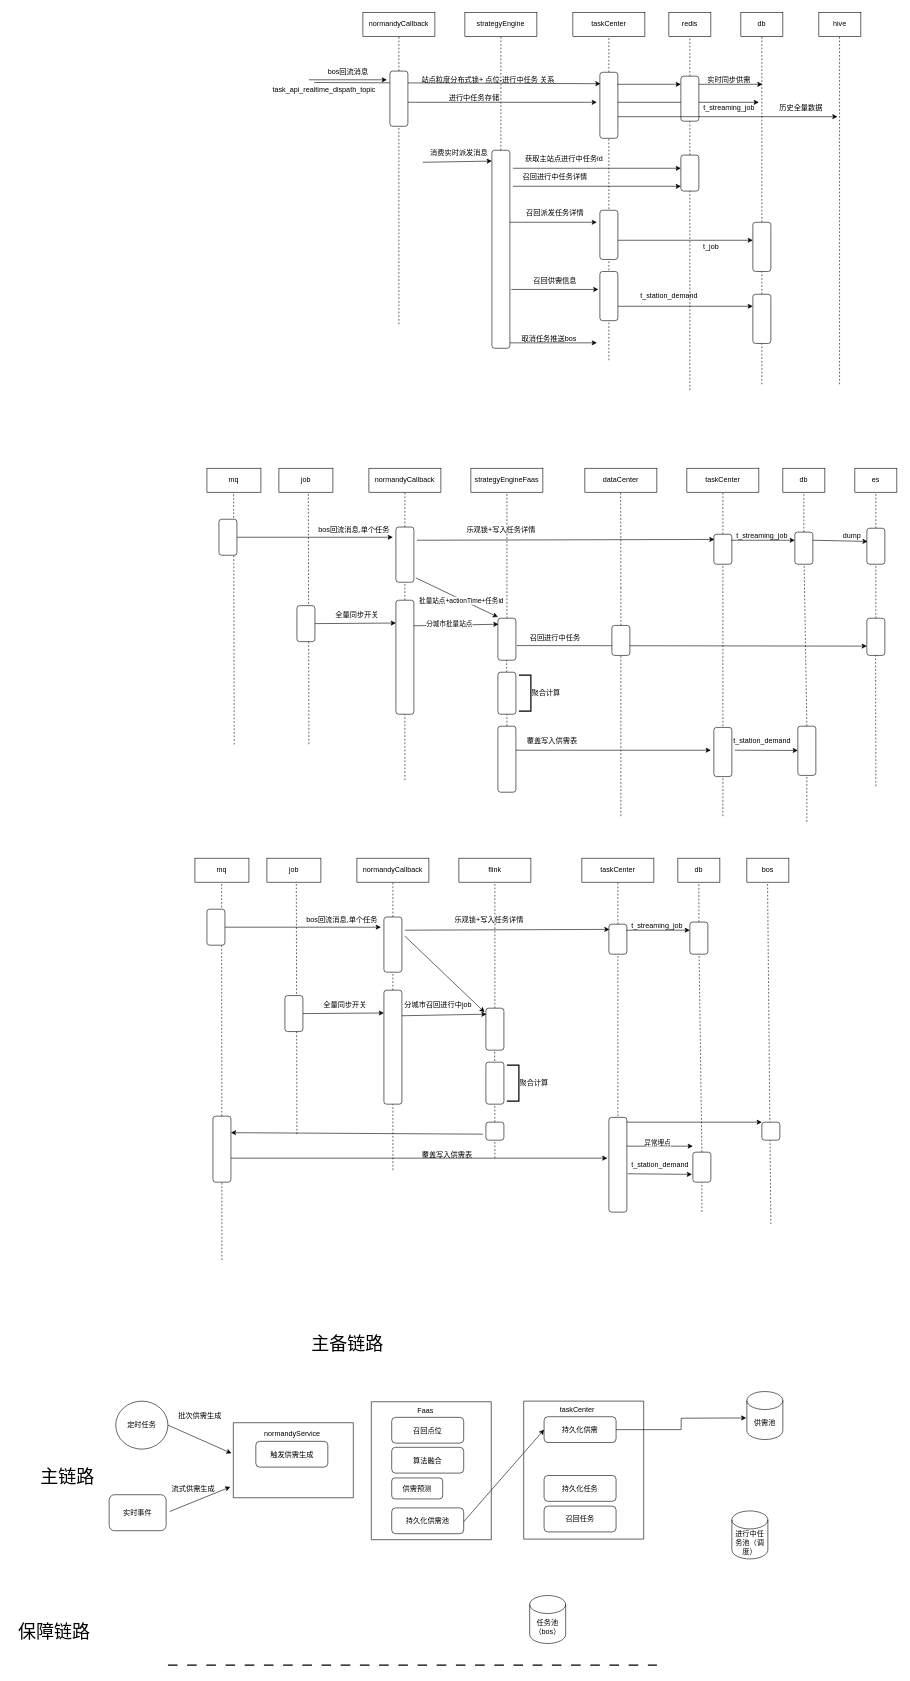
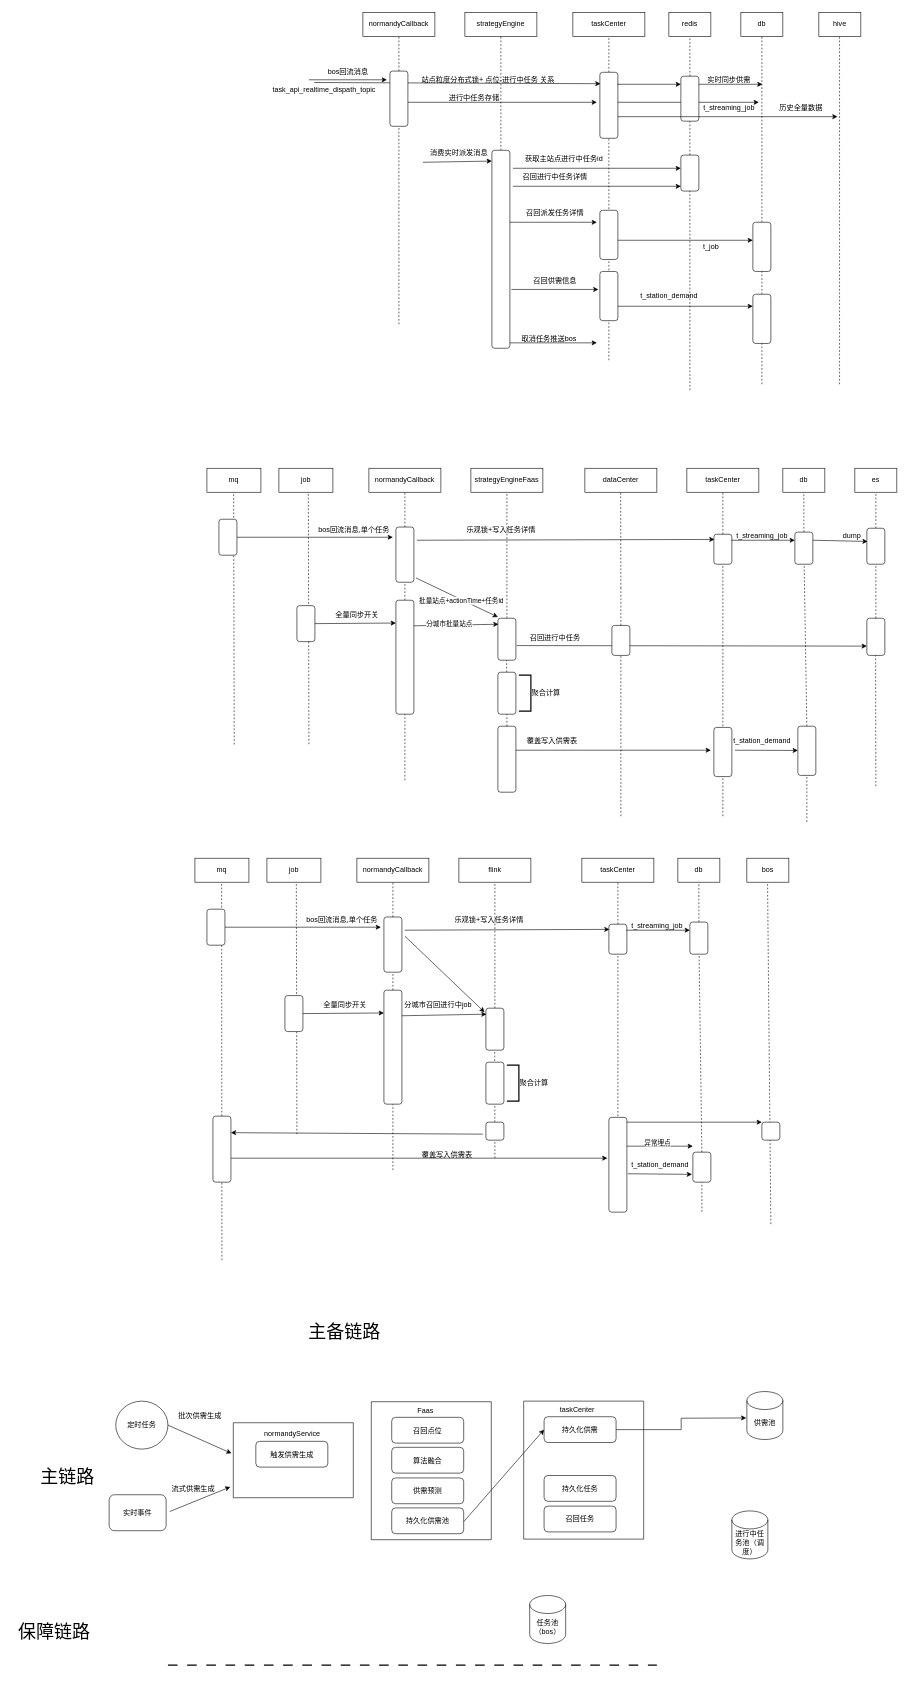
(347, 1344) -> (344, 1332)
(417, 1489) -> (428, 1491)
